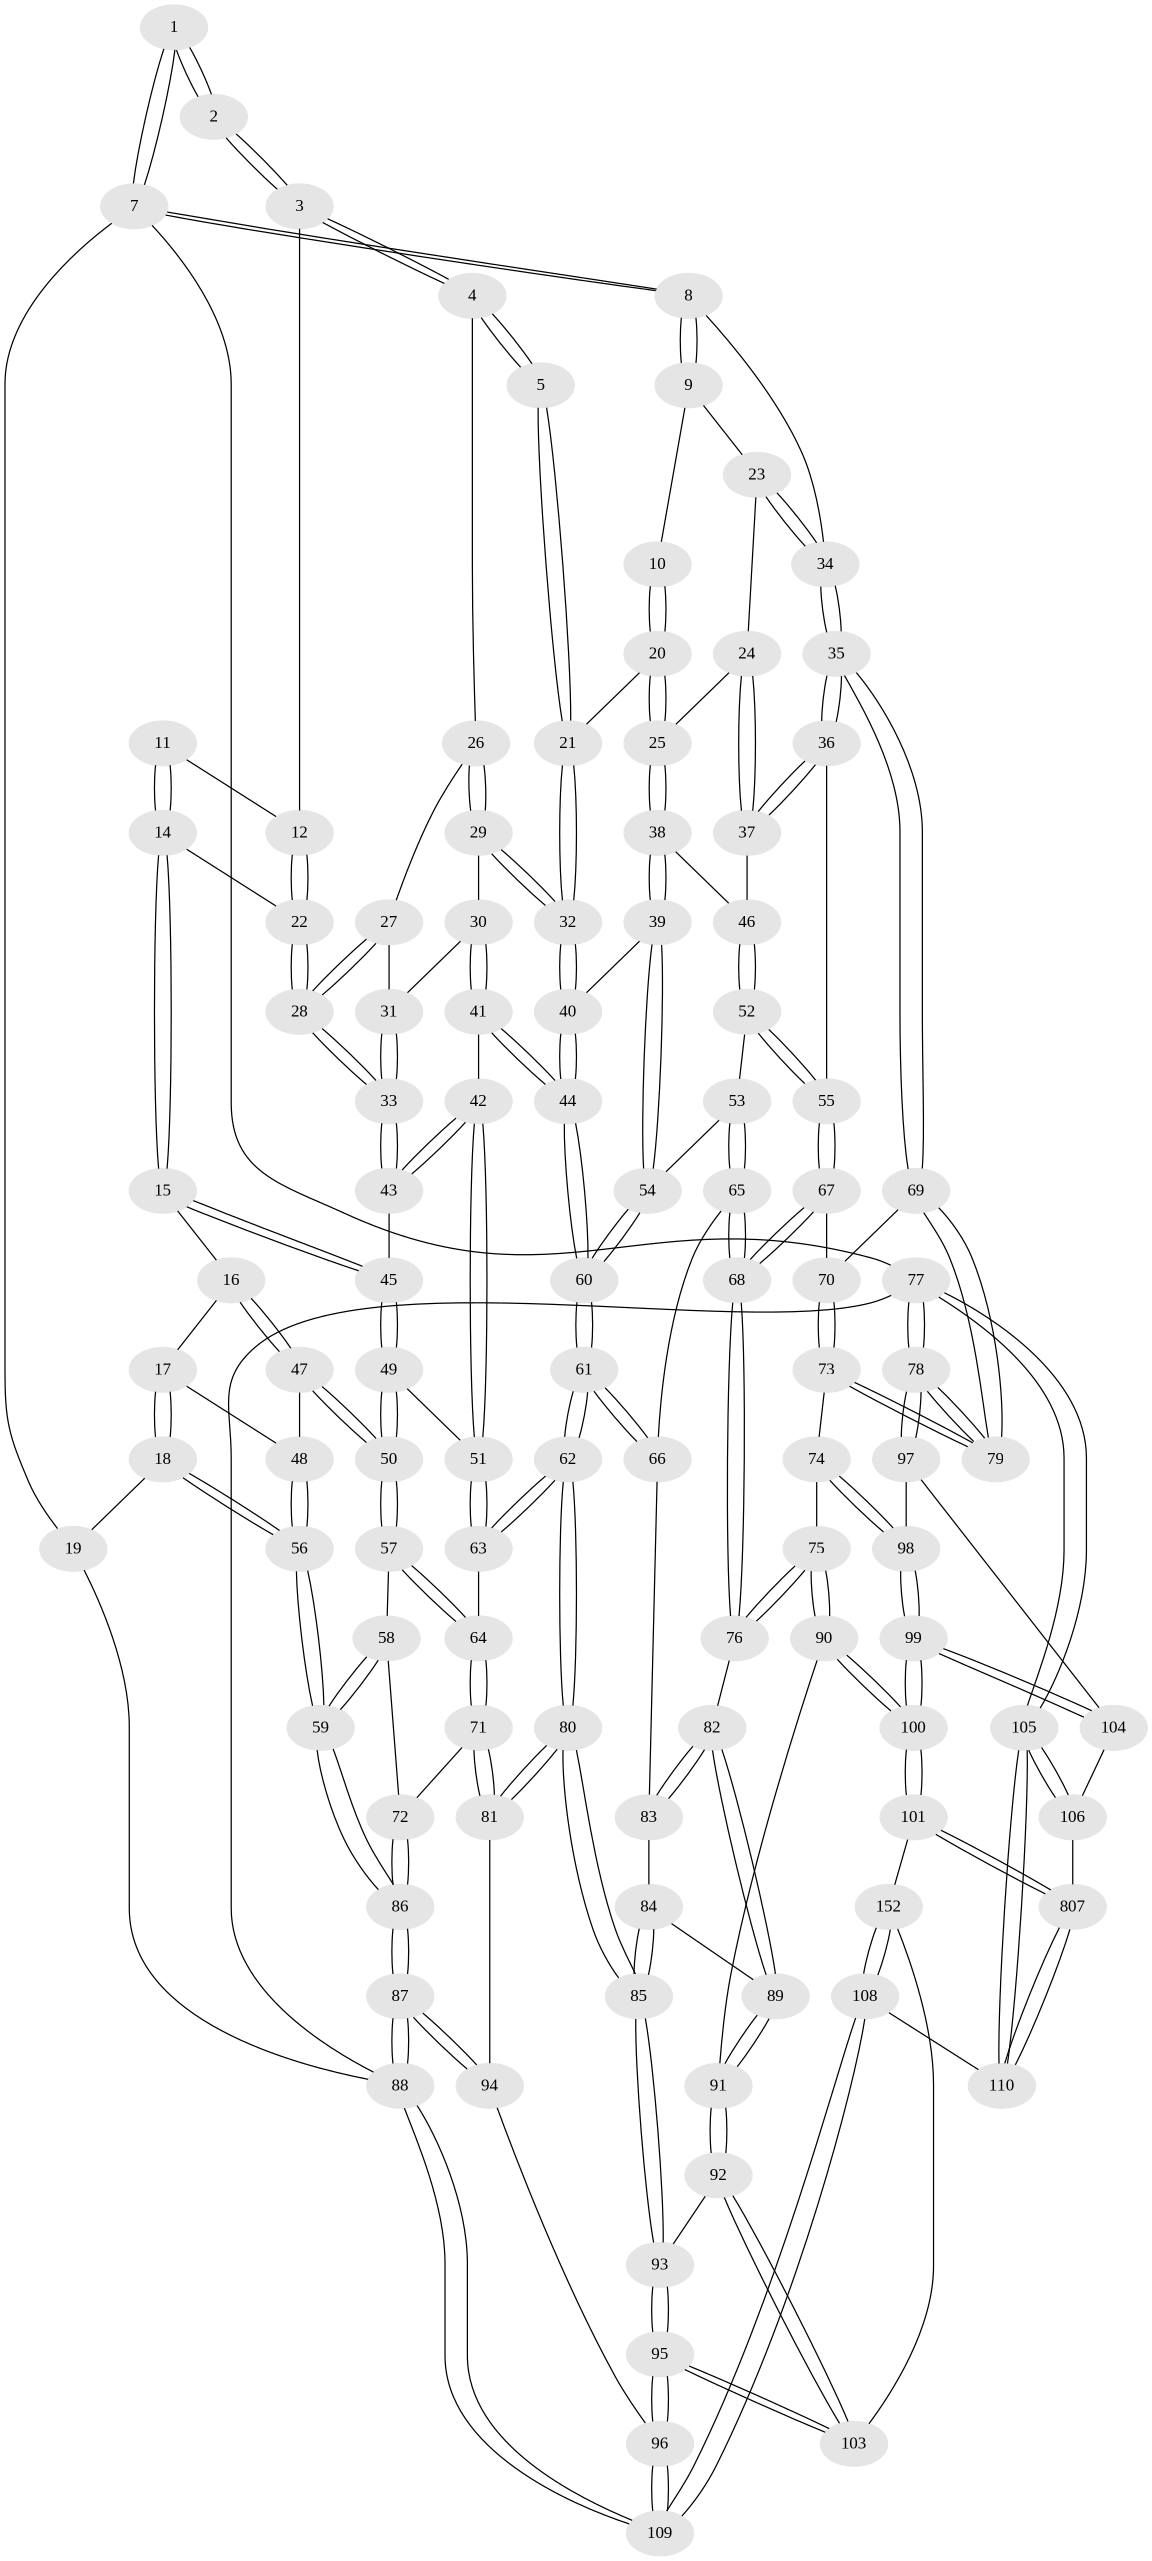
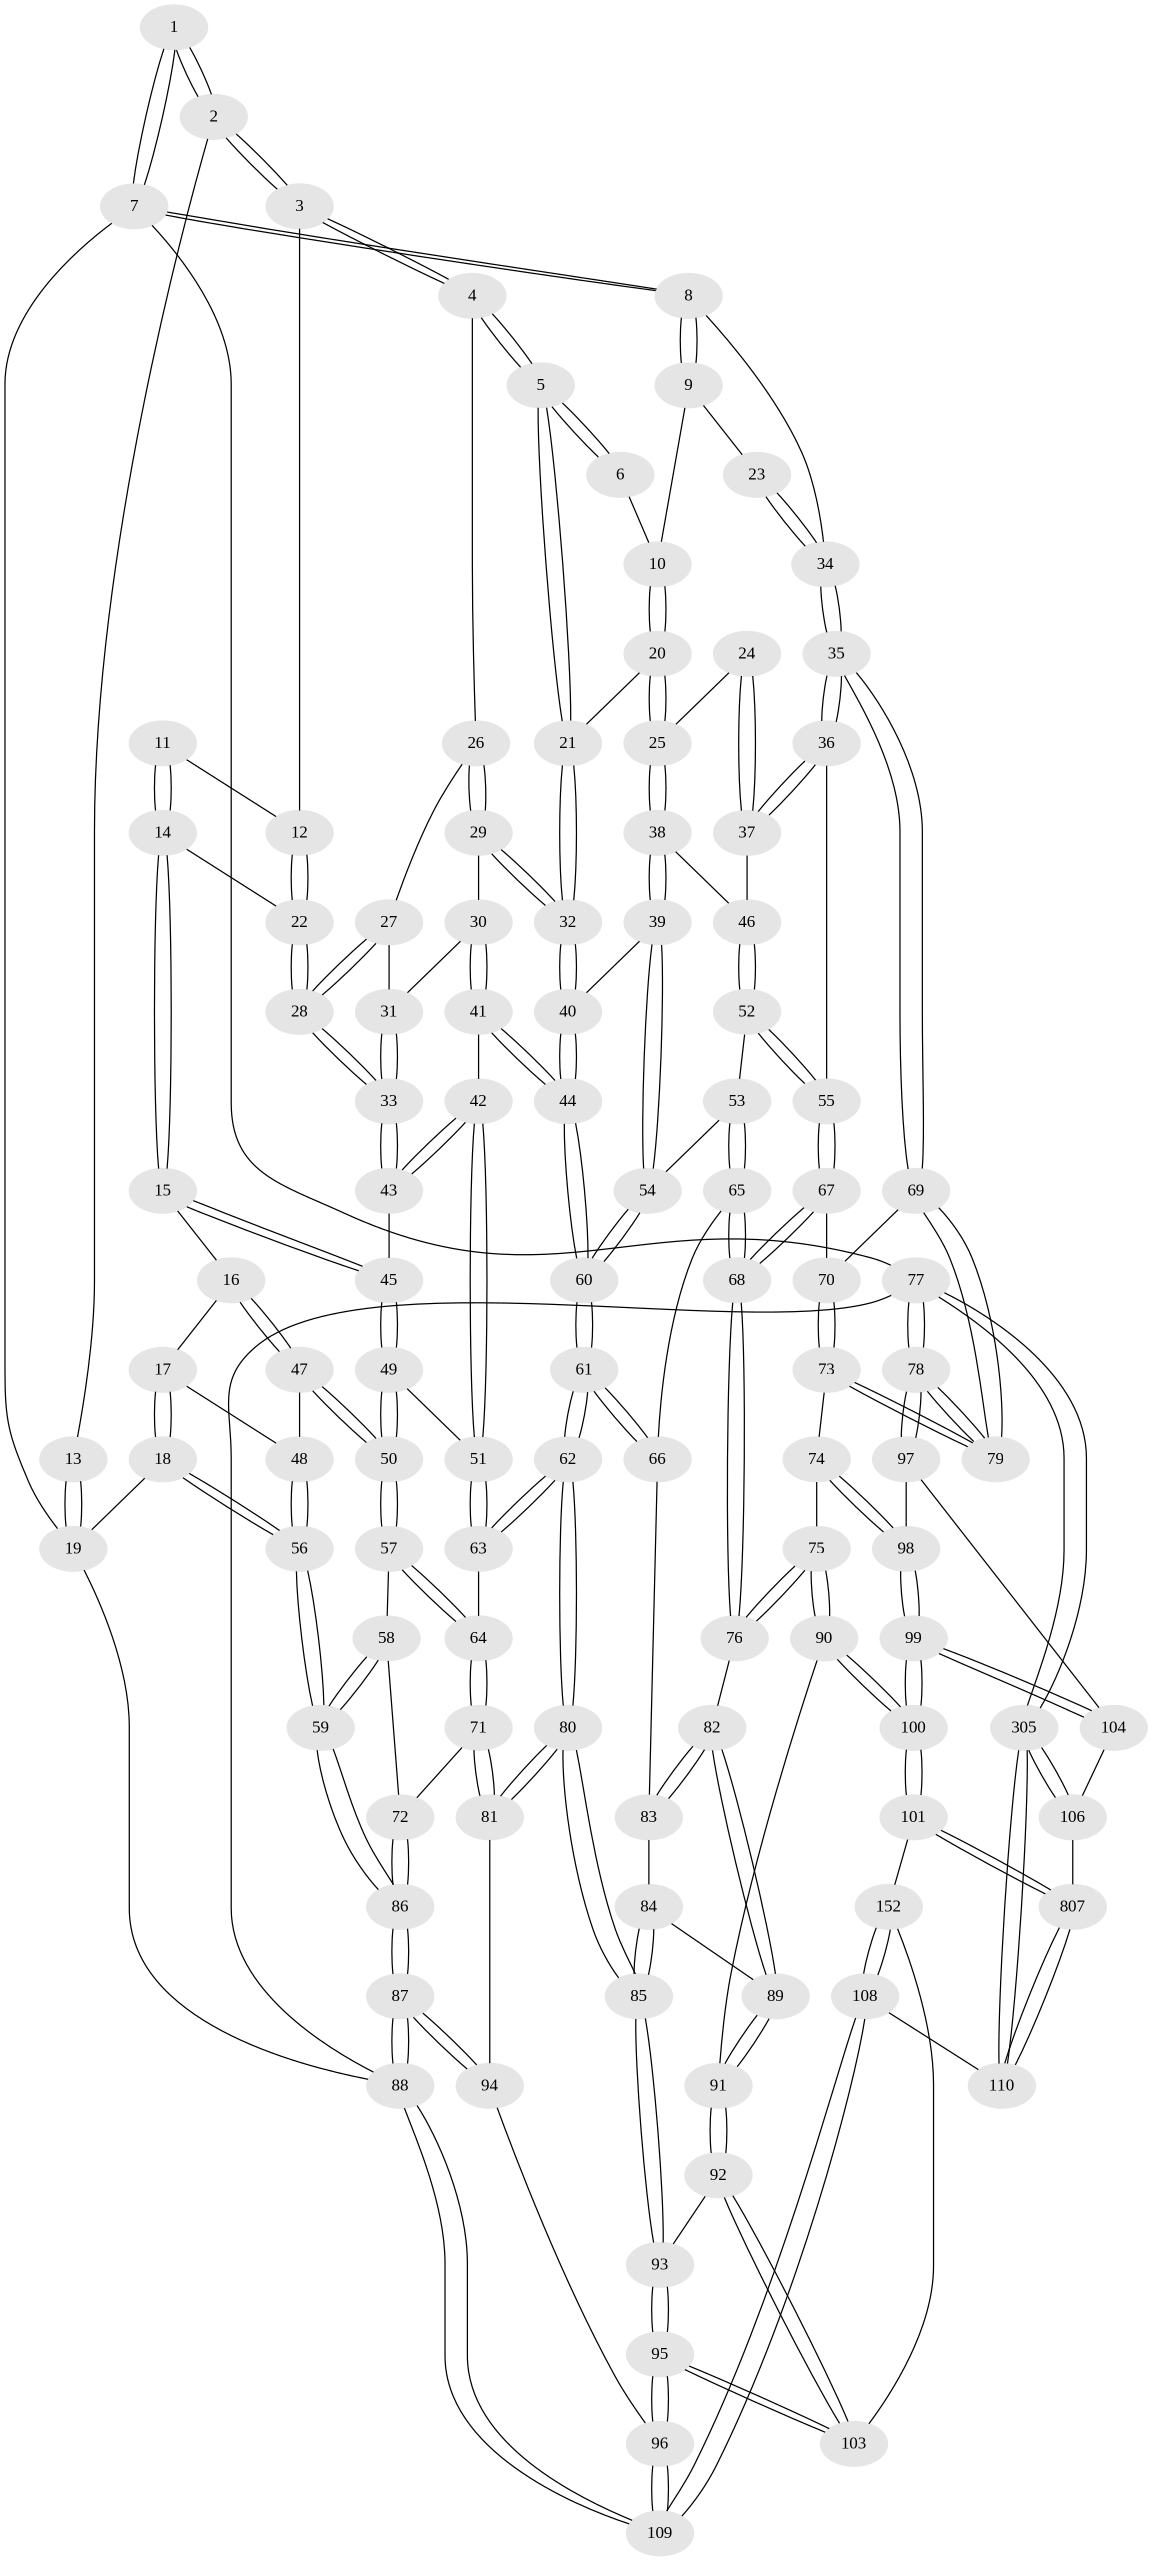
none -> (620, 475)
(752, 564) -> none
none -> (73, 1459)
(1024, 1728) -> (1024, 1728)
